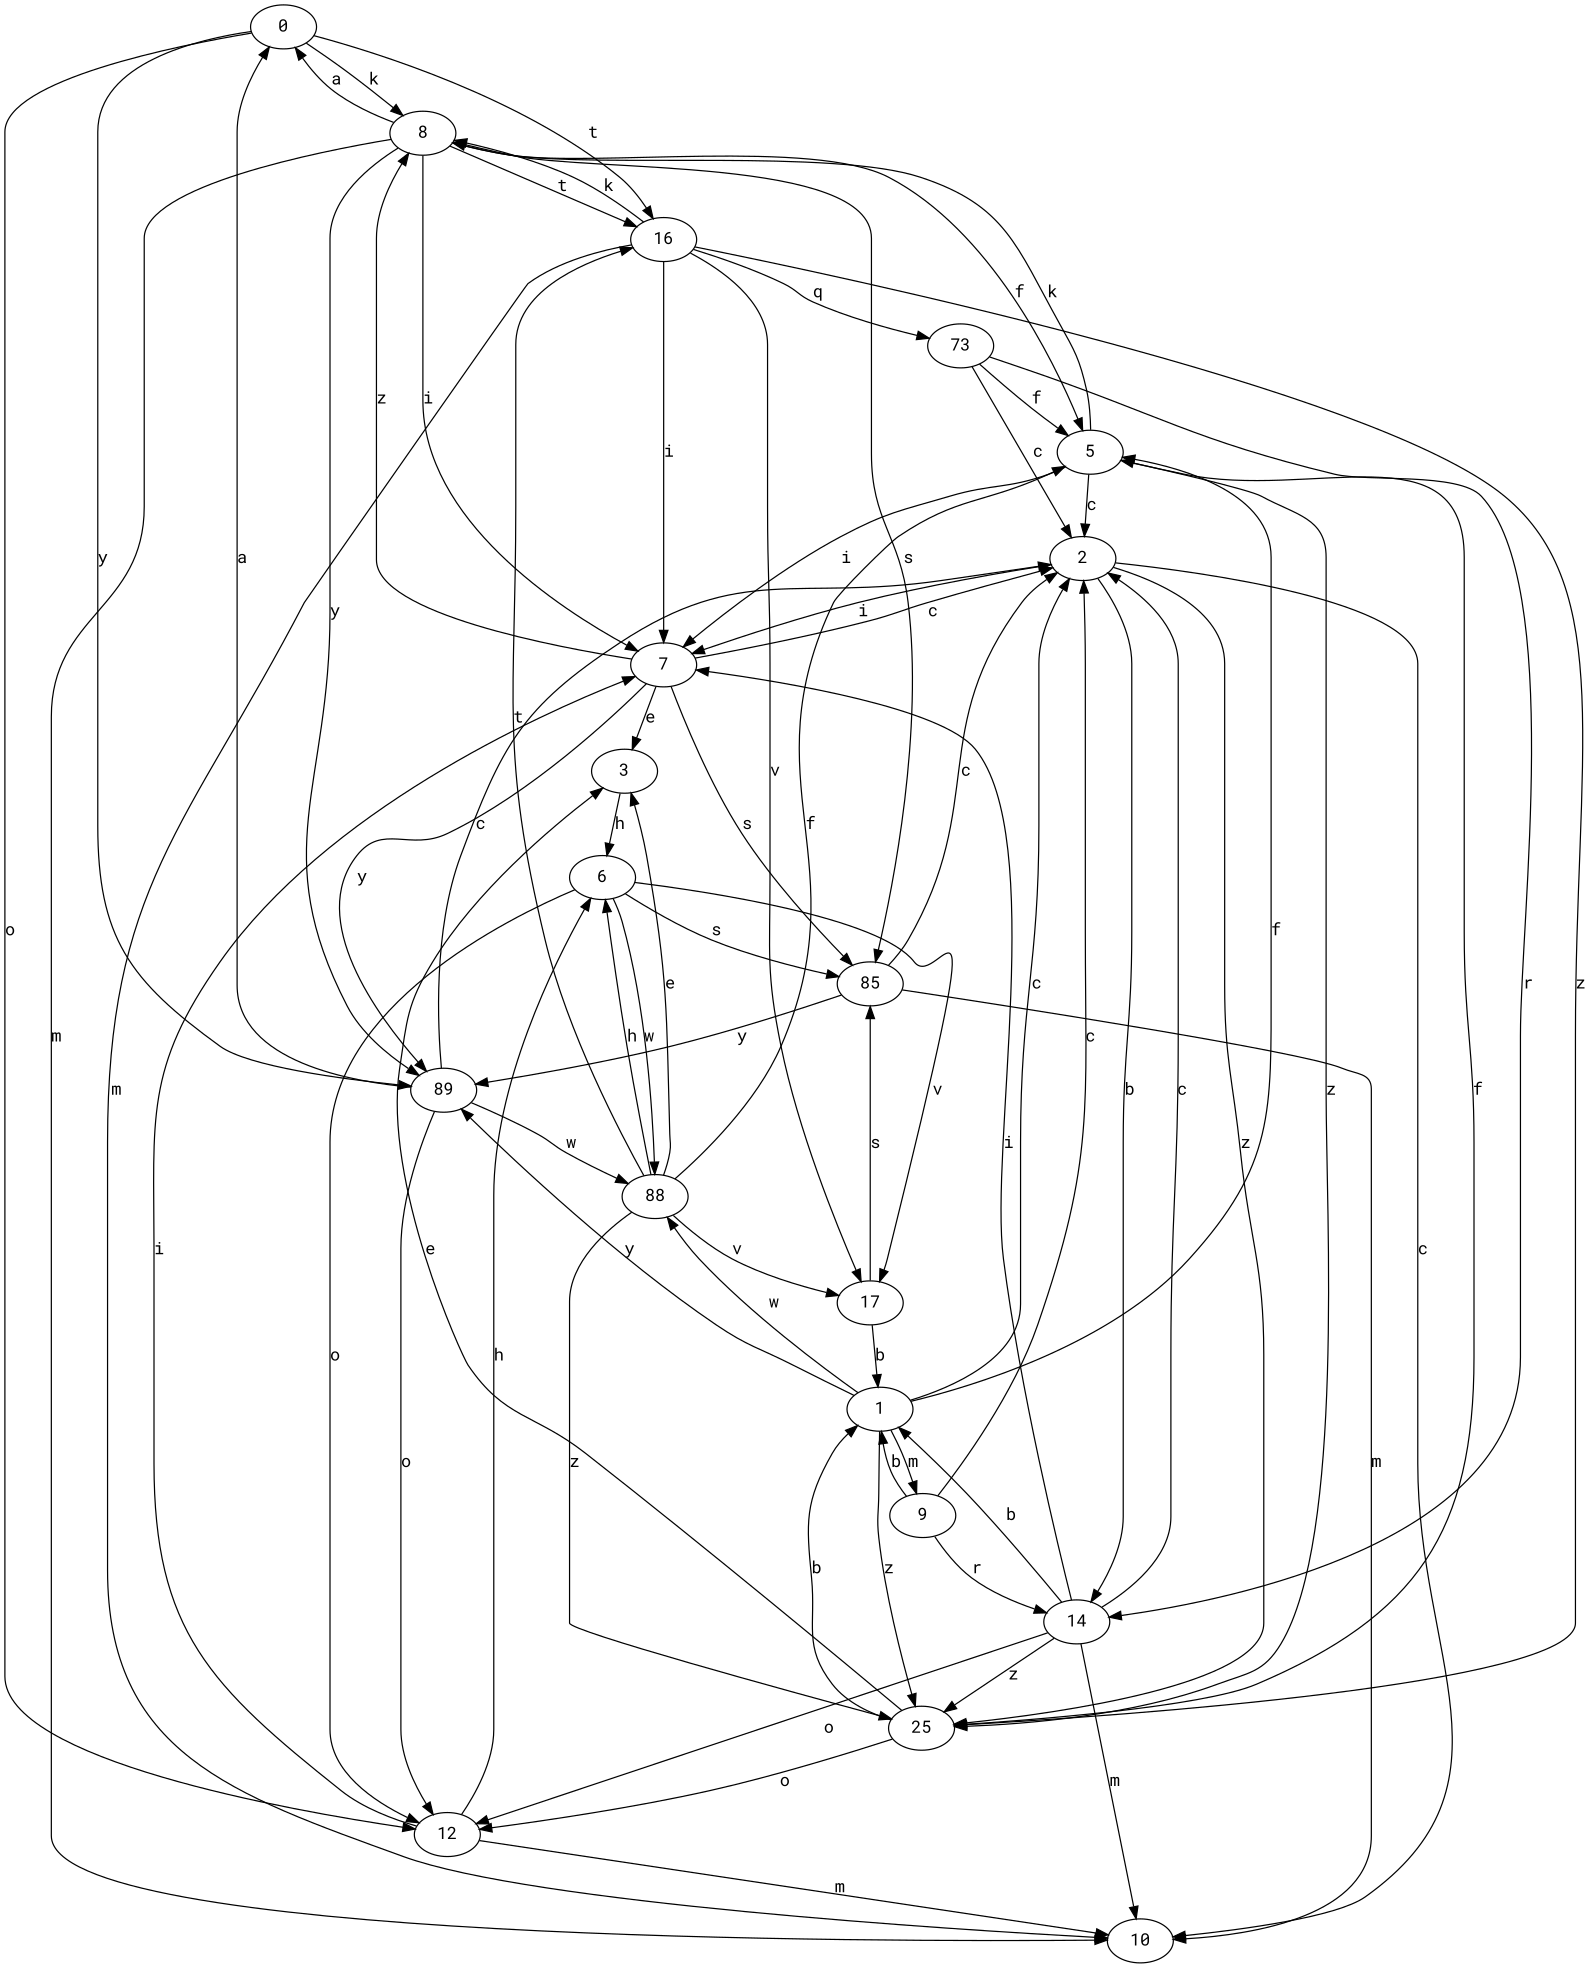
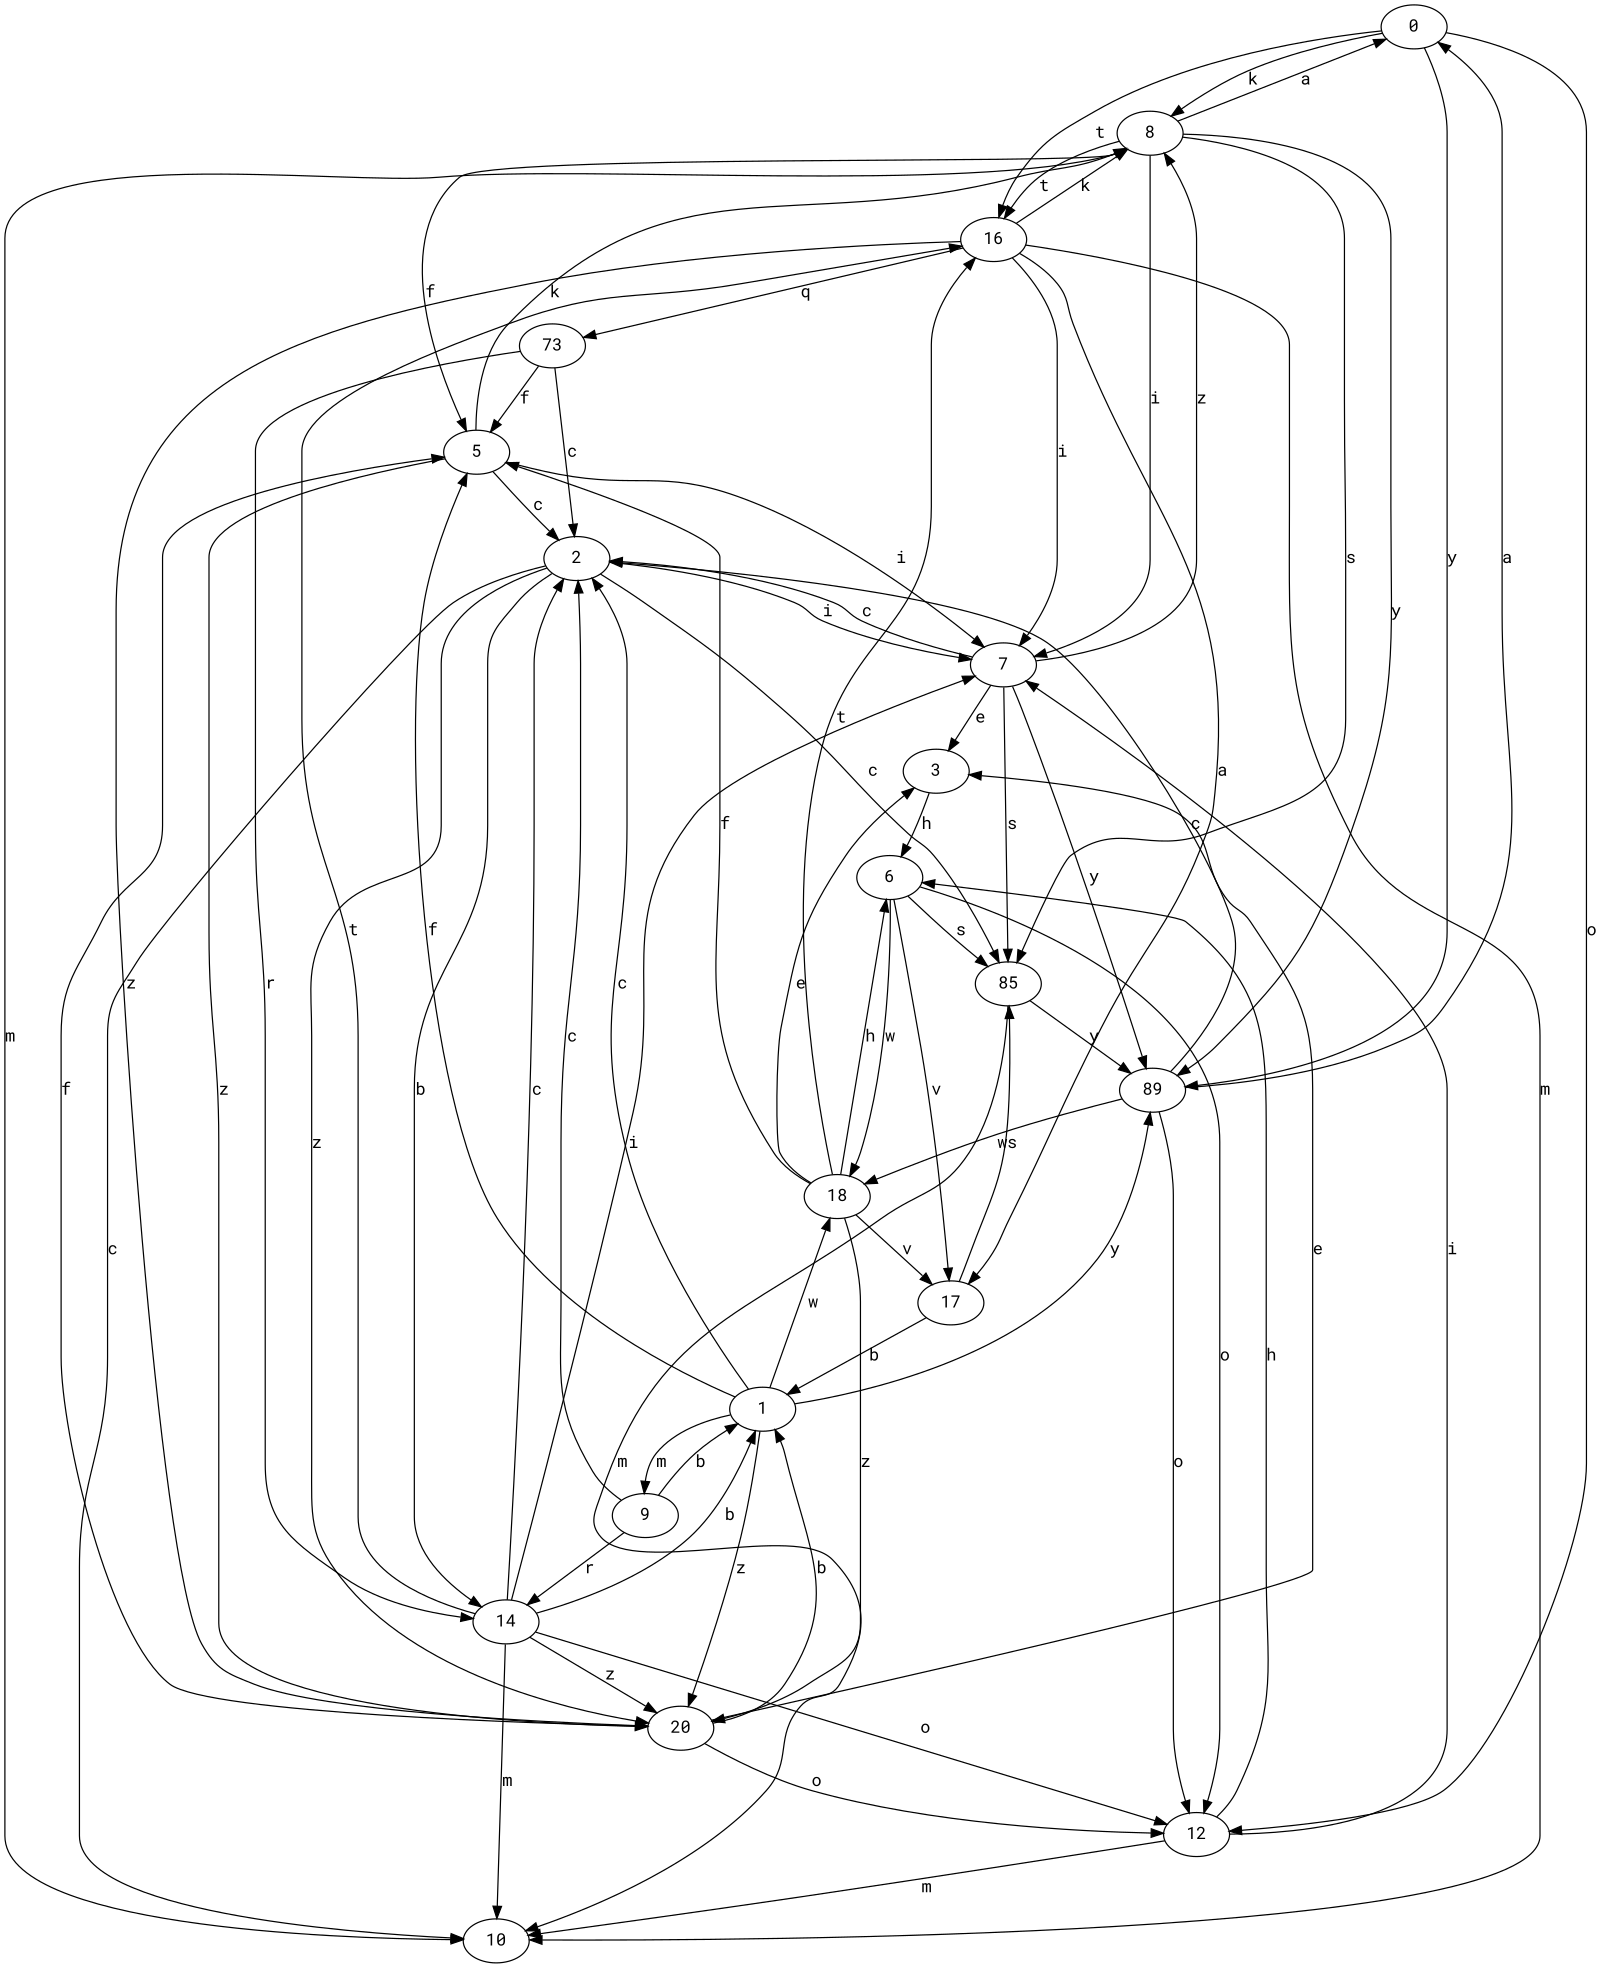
none -> (302, 719)
(959, 768) -> (808, 733)
(776, 771) -> (1223, 771)
(655, 1197) -> (837, 1197)
(922, 1728) -> (681, 1728)
